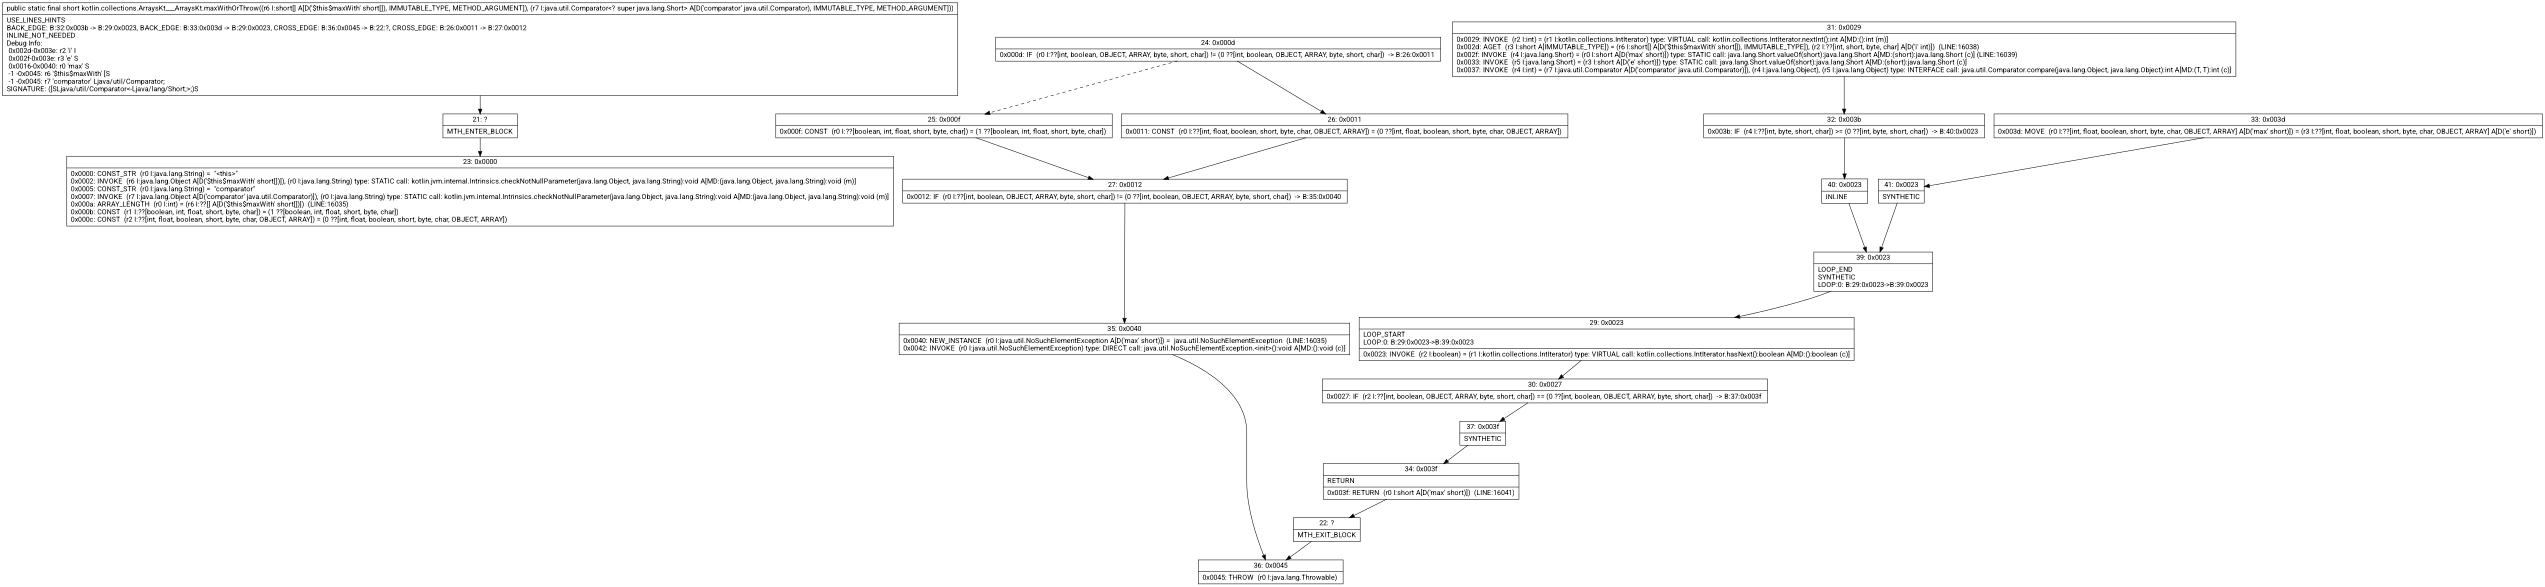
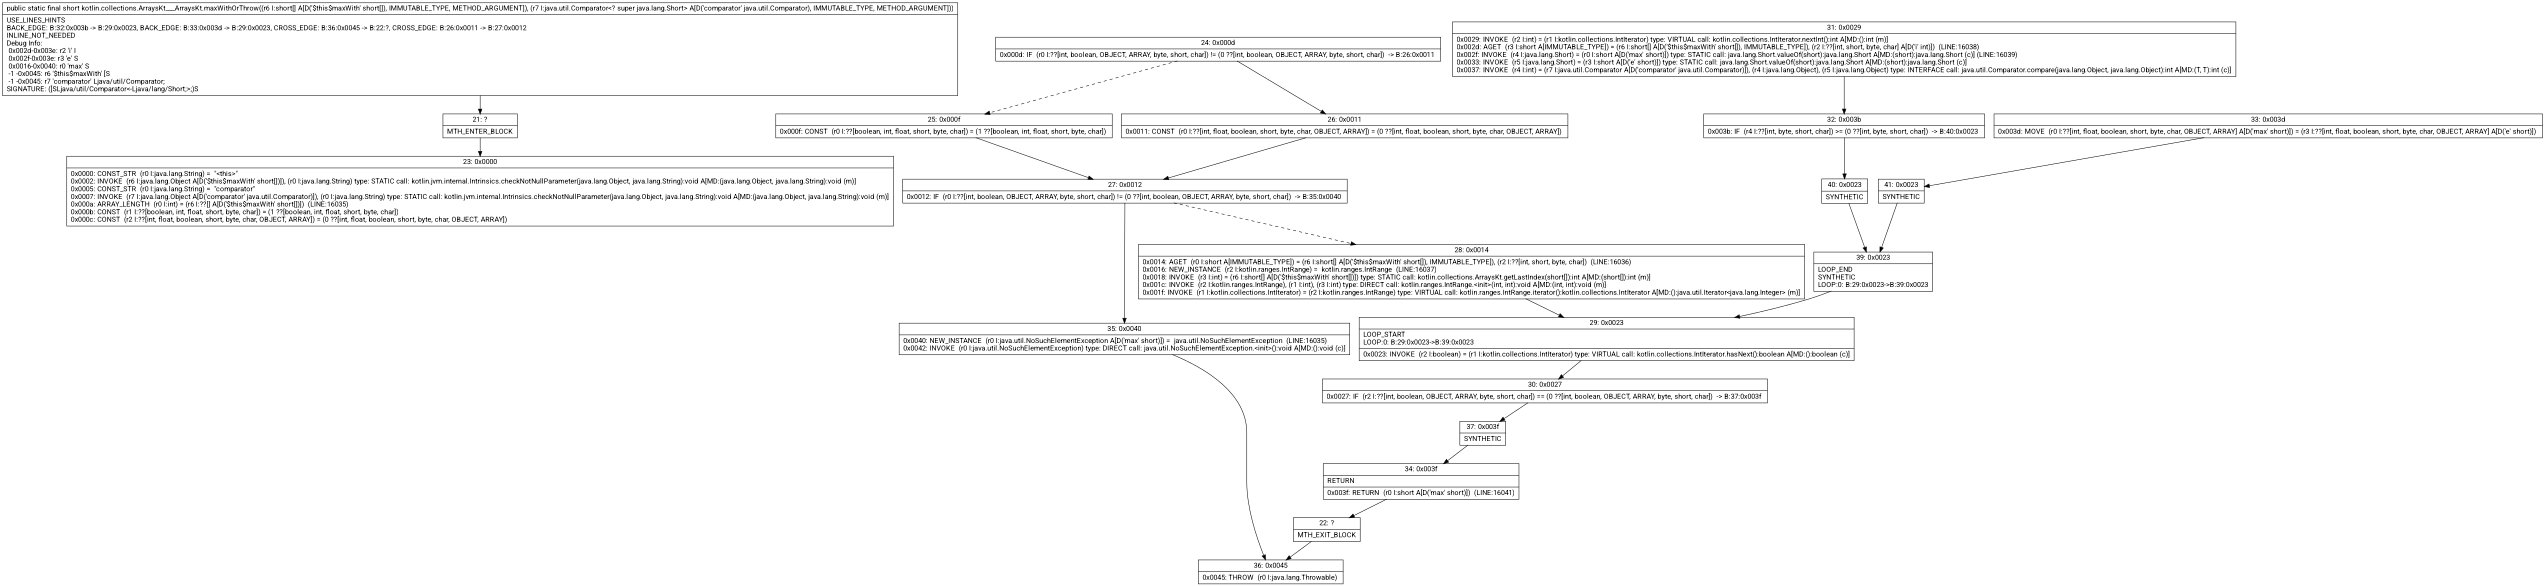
(1837, 197) -> (1845, 197)
none -> (1472, 272)
